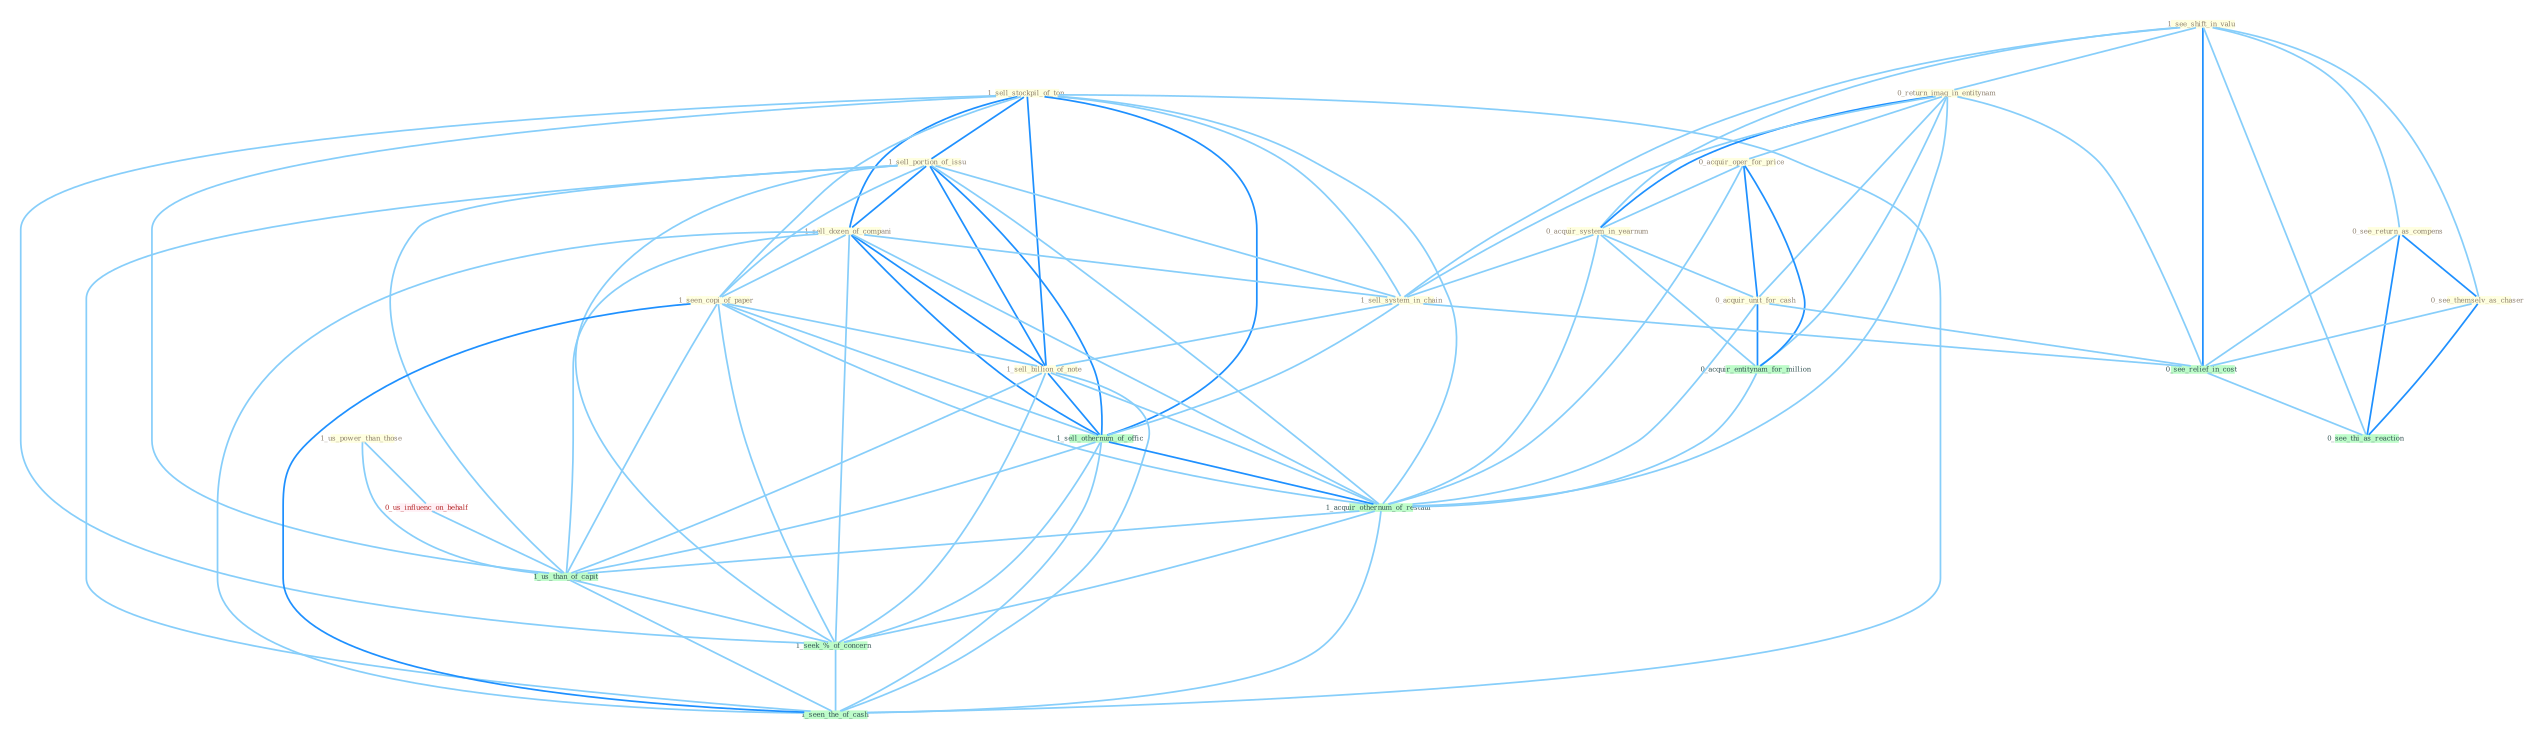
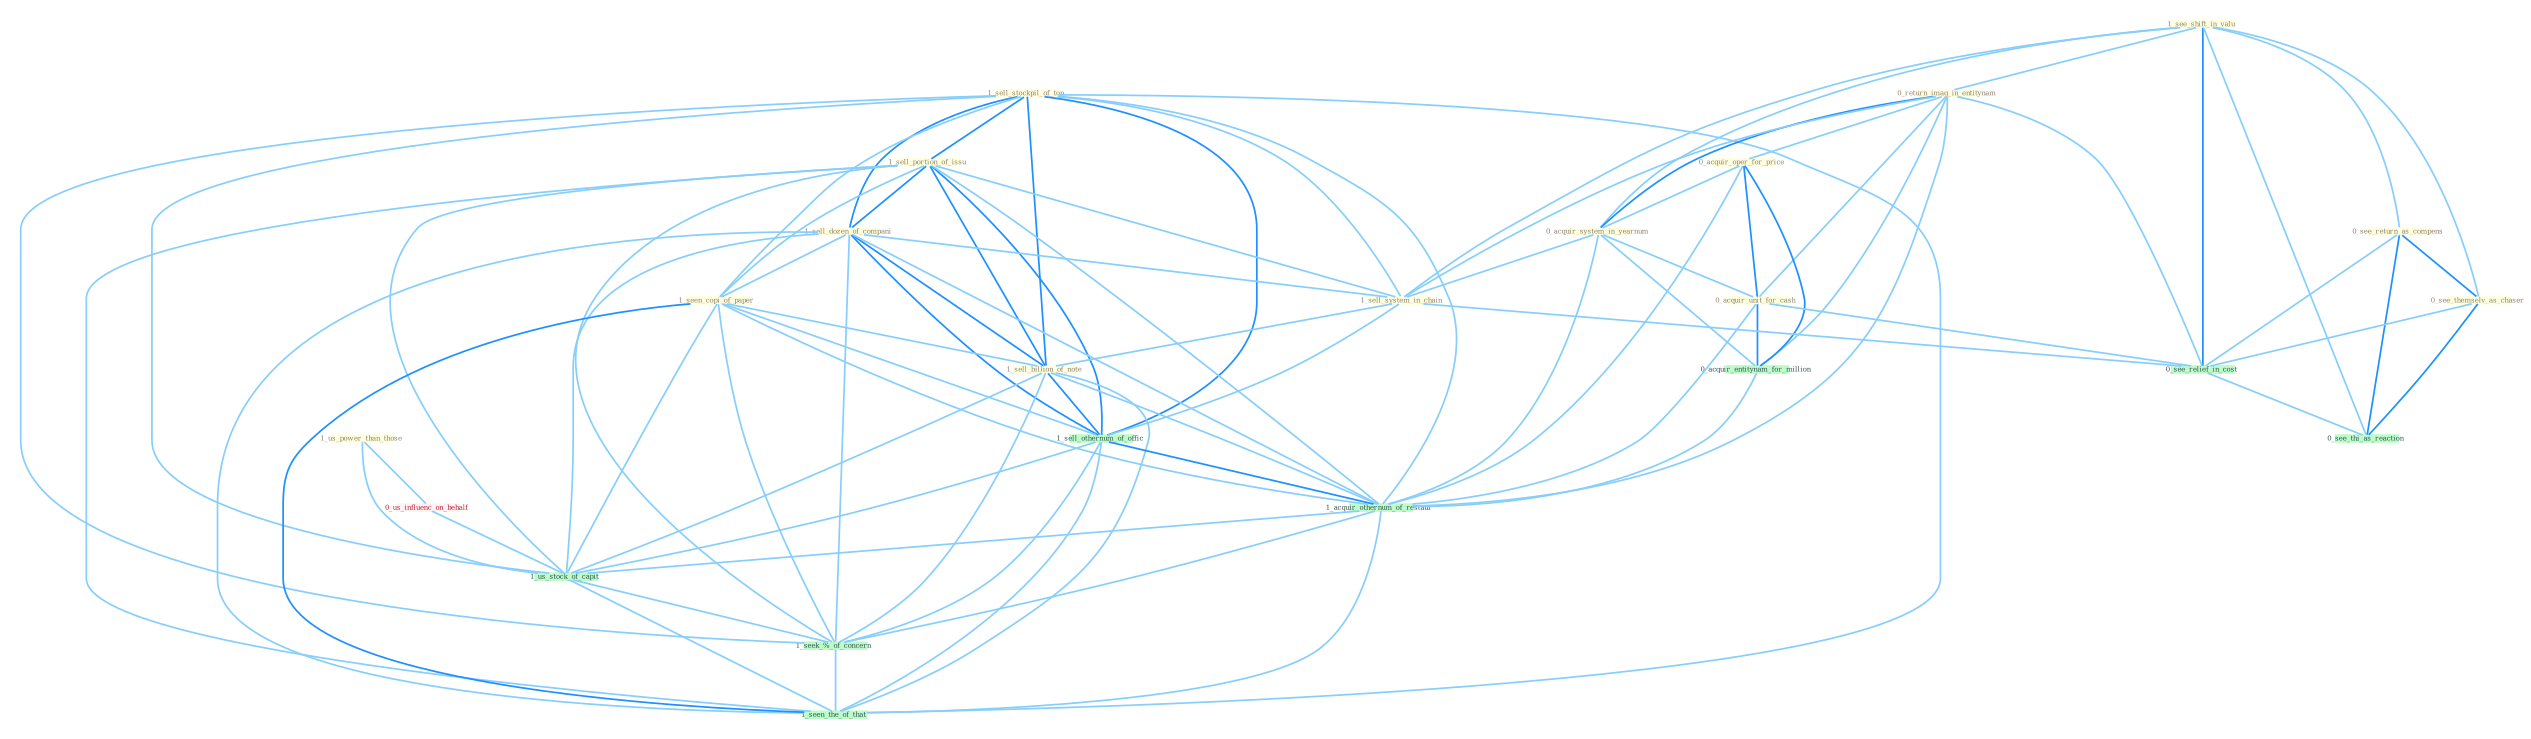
(566, 577) -> (566, 577)
(836, 715) -> (836, 715)
